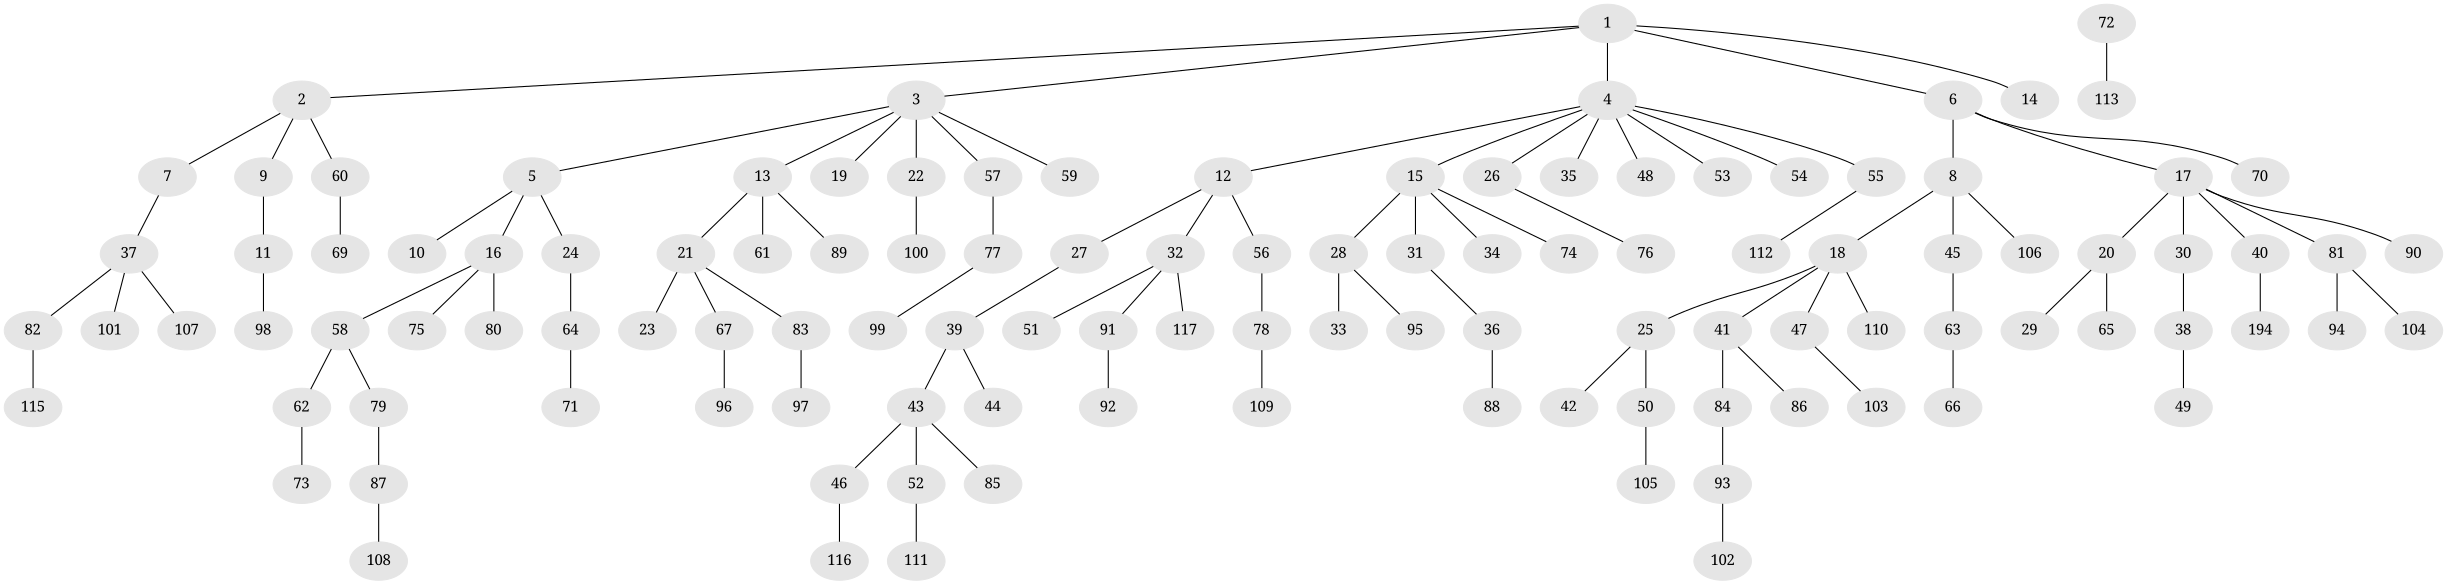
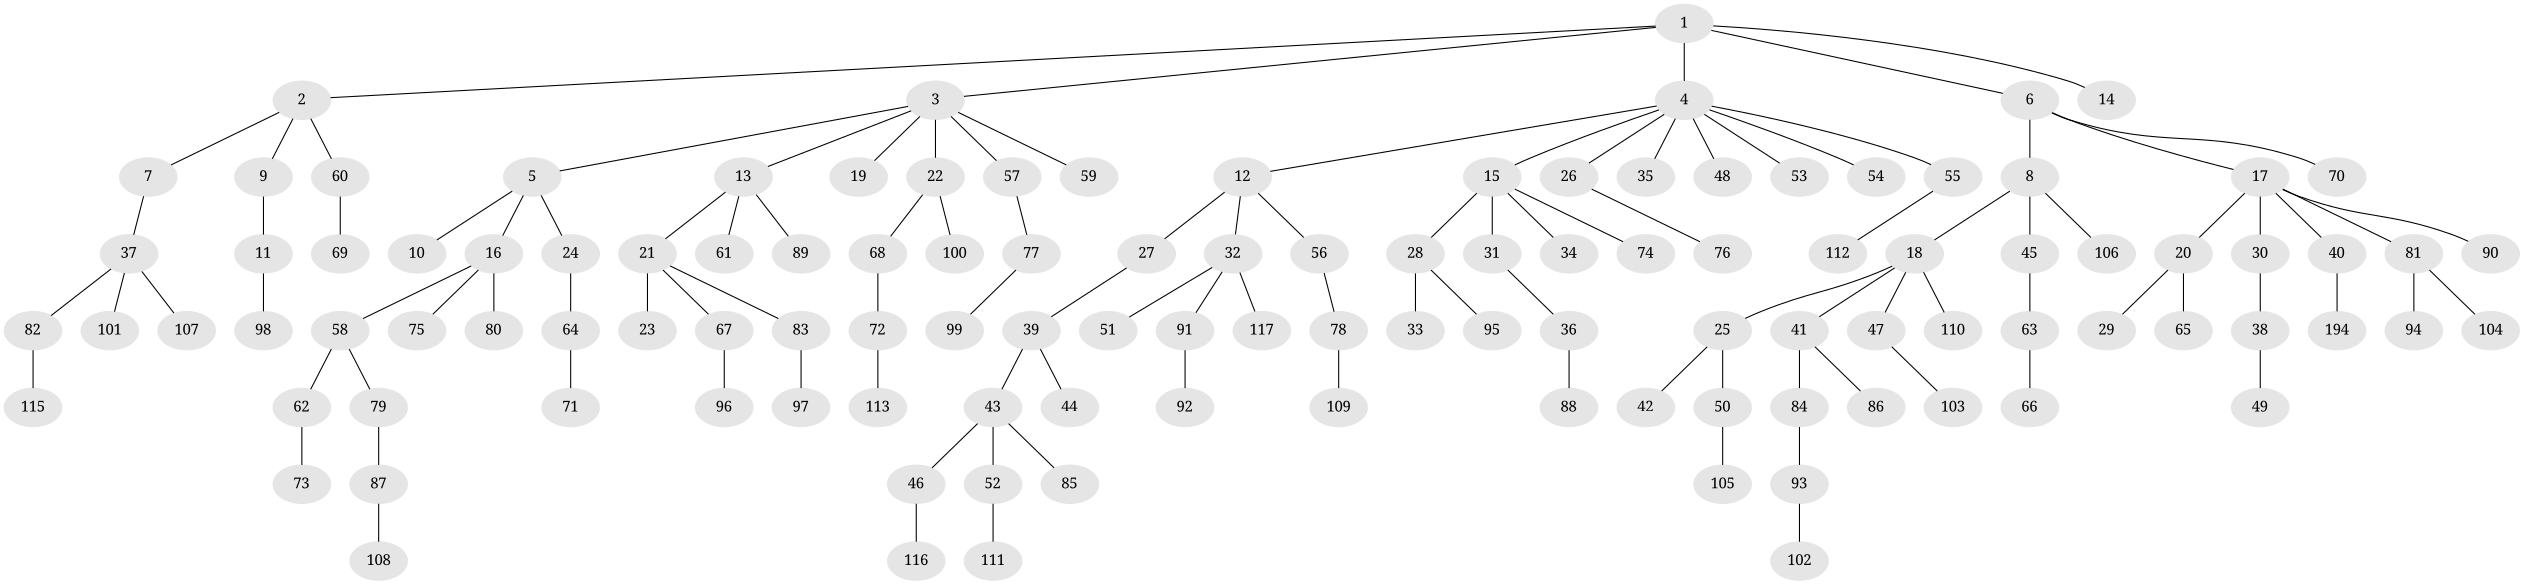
none -> (878, 254)
